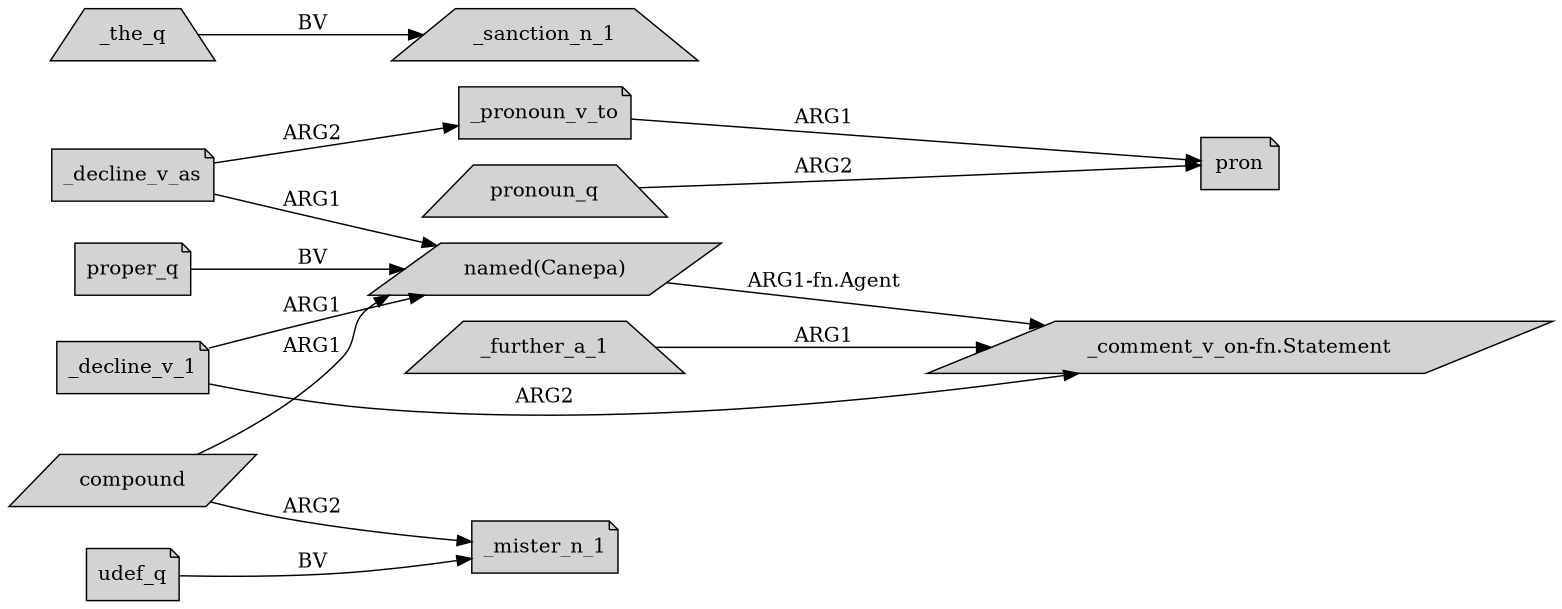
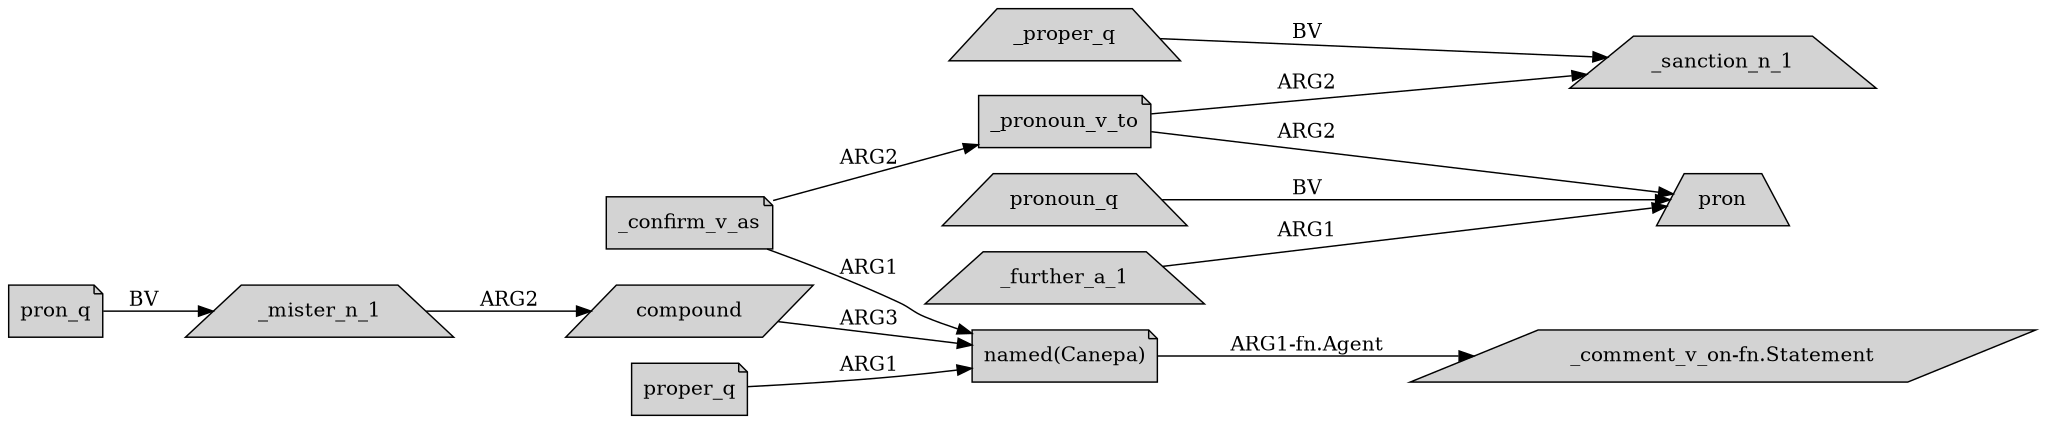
(133, 35) -> (1065, 35)
none -> (1362, 95)
(824, 118) -> (1307, 132)
(1240, 164) -> (1723, 200)
(824, 167) -> (1307, 189)
(133, 175) -> (690, 223)
(313, 258) -> (869, 365)
(545, 269) -> (1065, 356)
(313, 347) -> (869, 319)
(816, 347) -> (1407, 237)
(133, 368) -> none
(333, 526) -> (501, 311)
(545, 547) -> (320, 311)
(133, 575) -> (56, 311)
